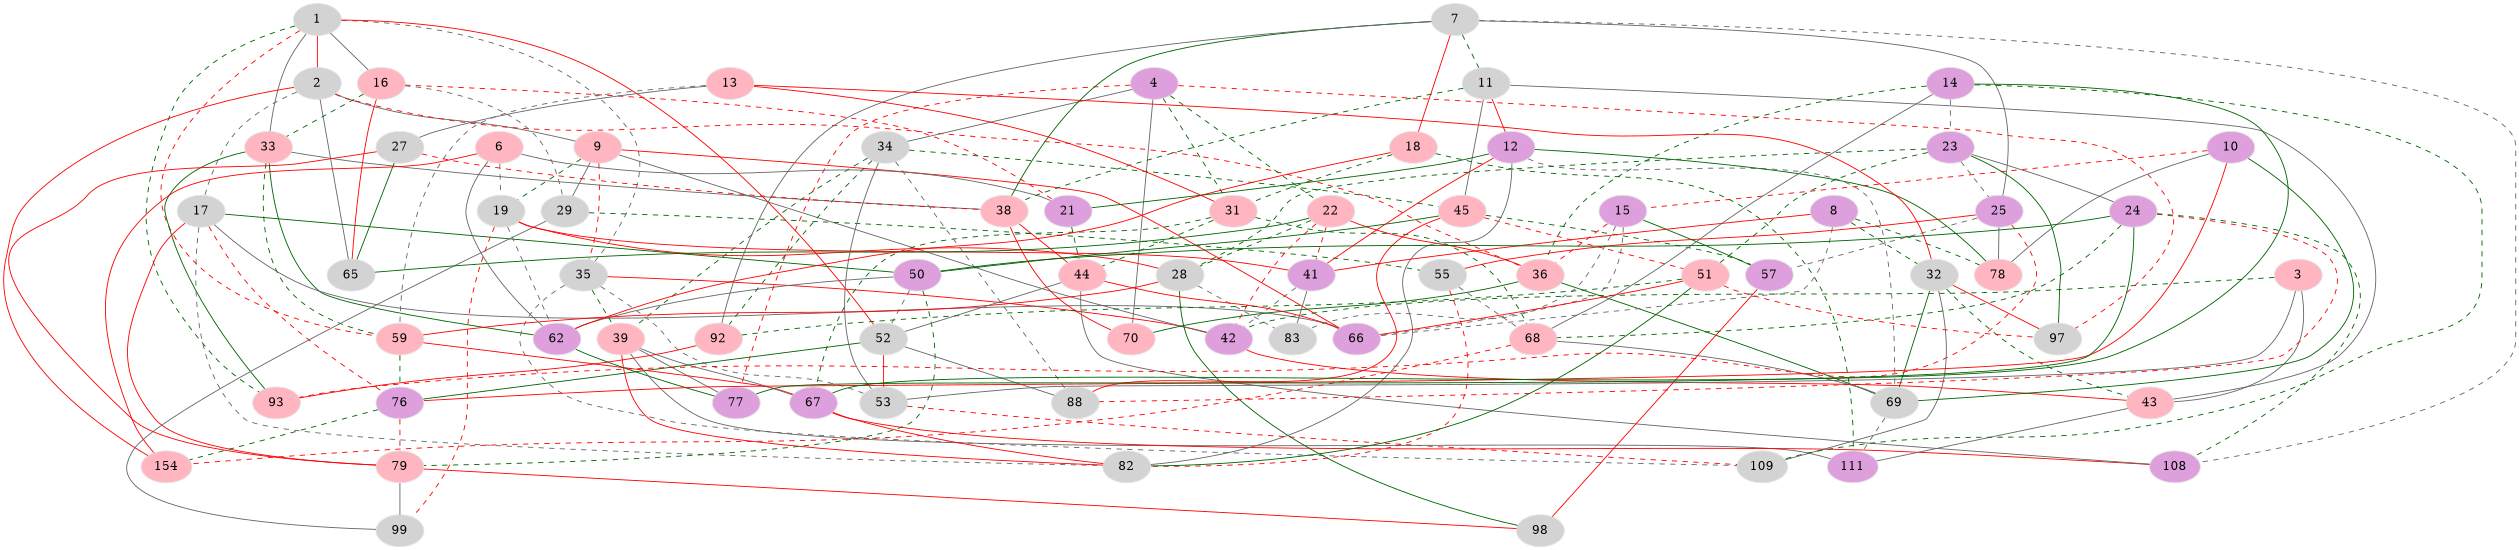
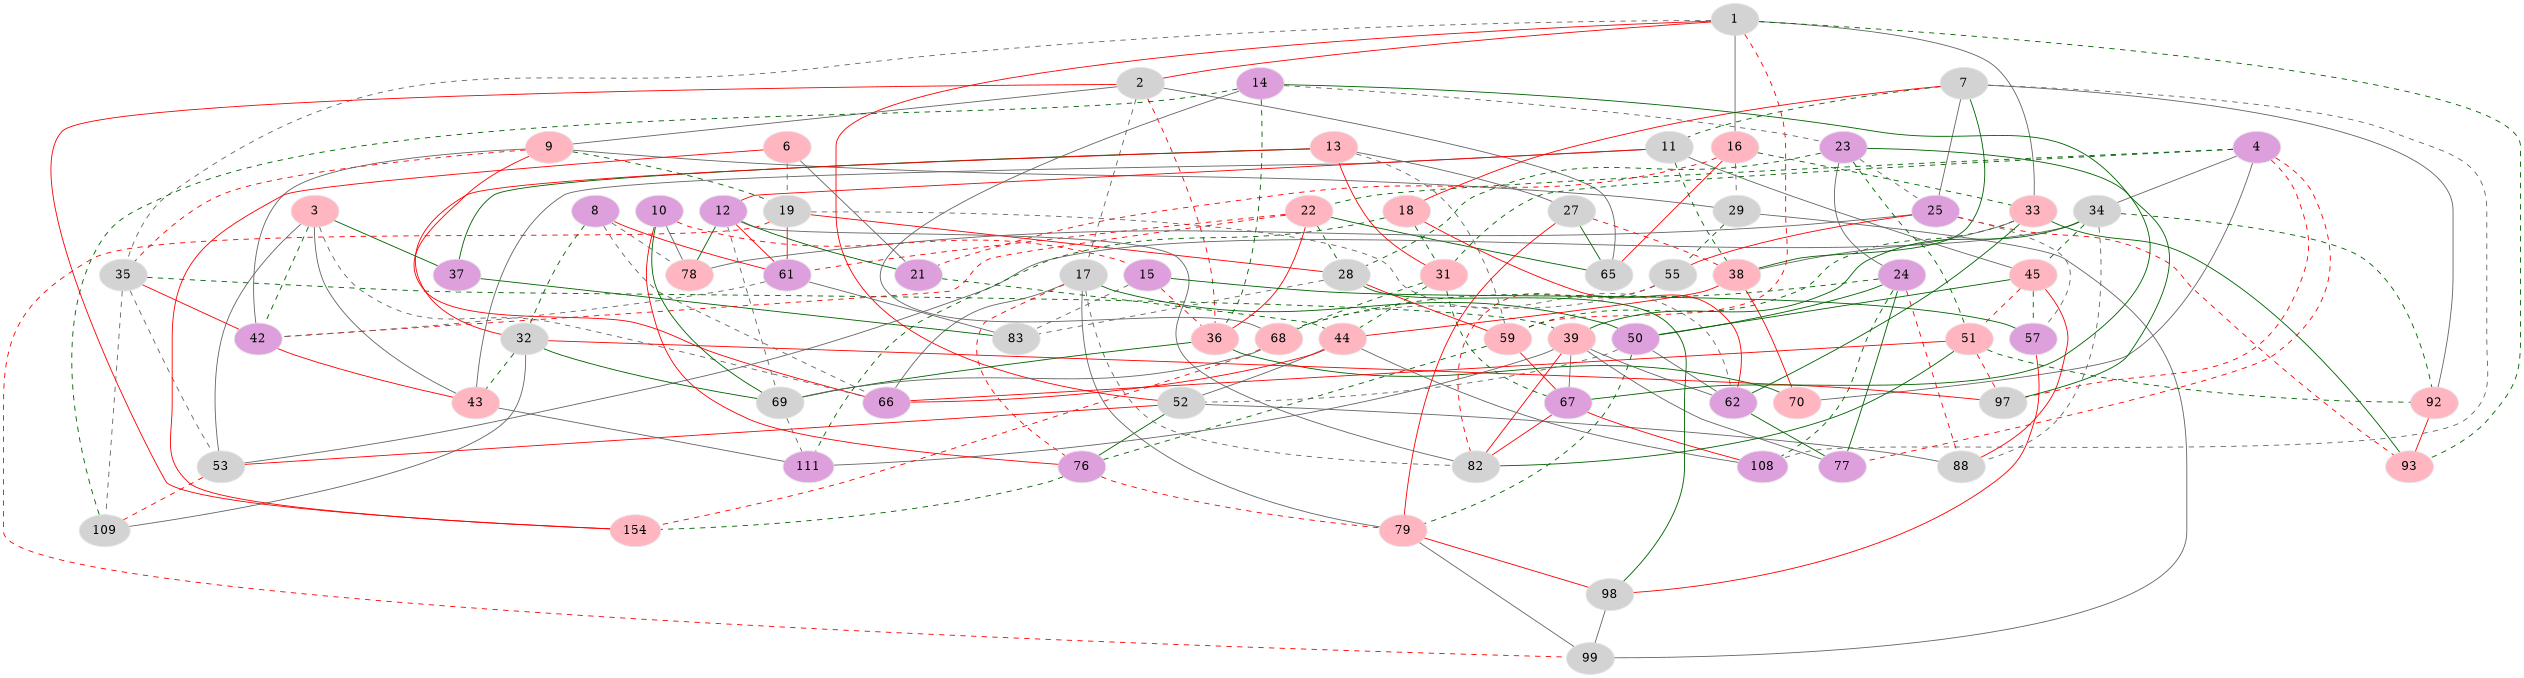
(743, 242) -> (1828, 293)
(1933, 246) -> (642, 243)
(478, 247) -> (1651, 373)
none -> (457, 275)
(1311, 275) -> (787, 275)
(1526, 312) -> (575, 327)
(152, 414) -> (1179, 463)
none -> (1600, 627)
